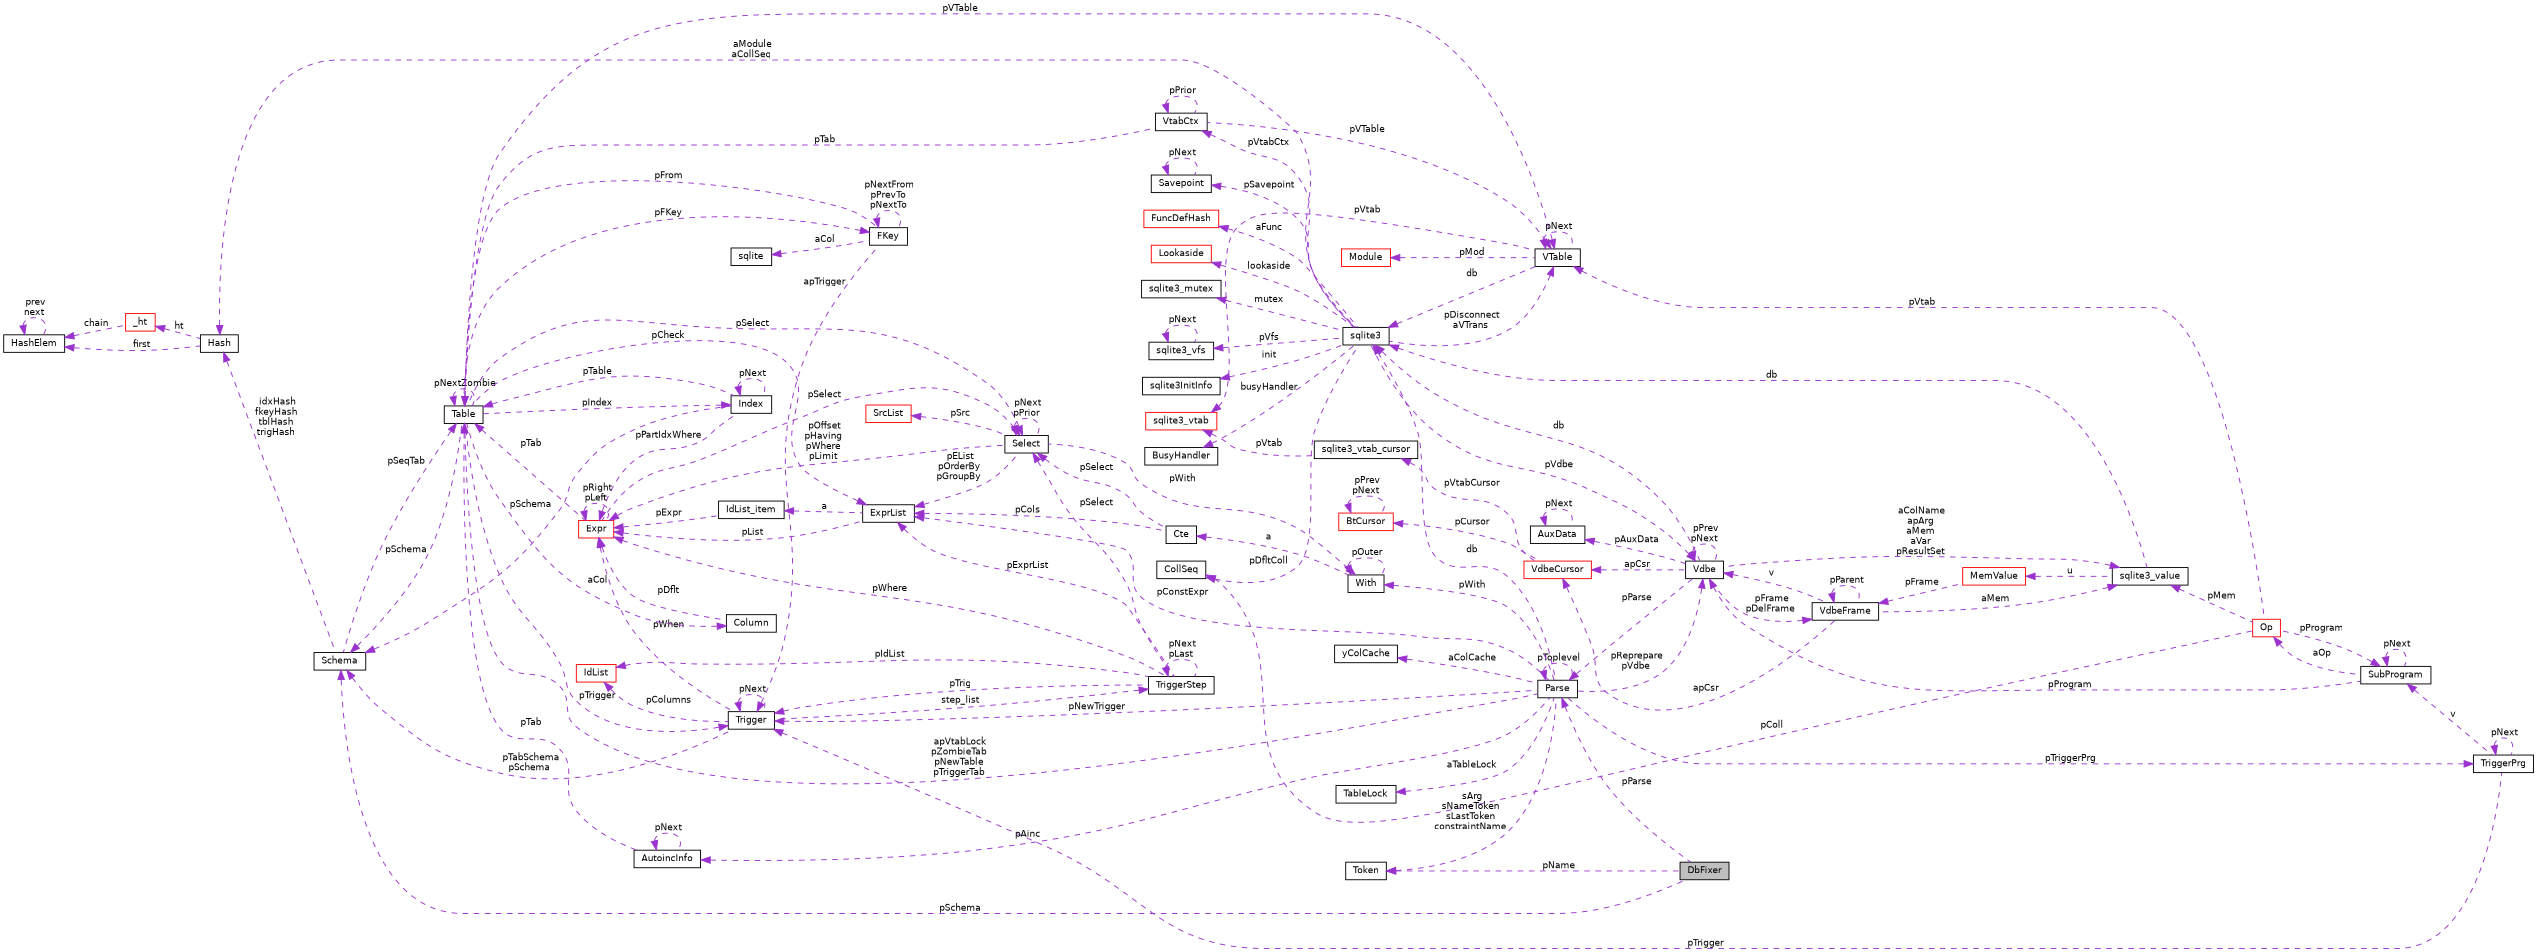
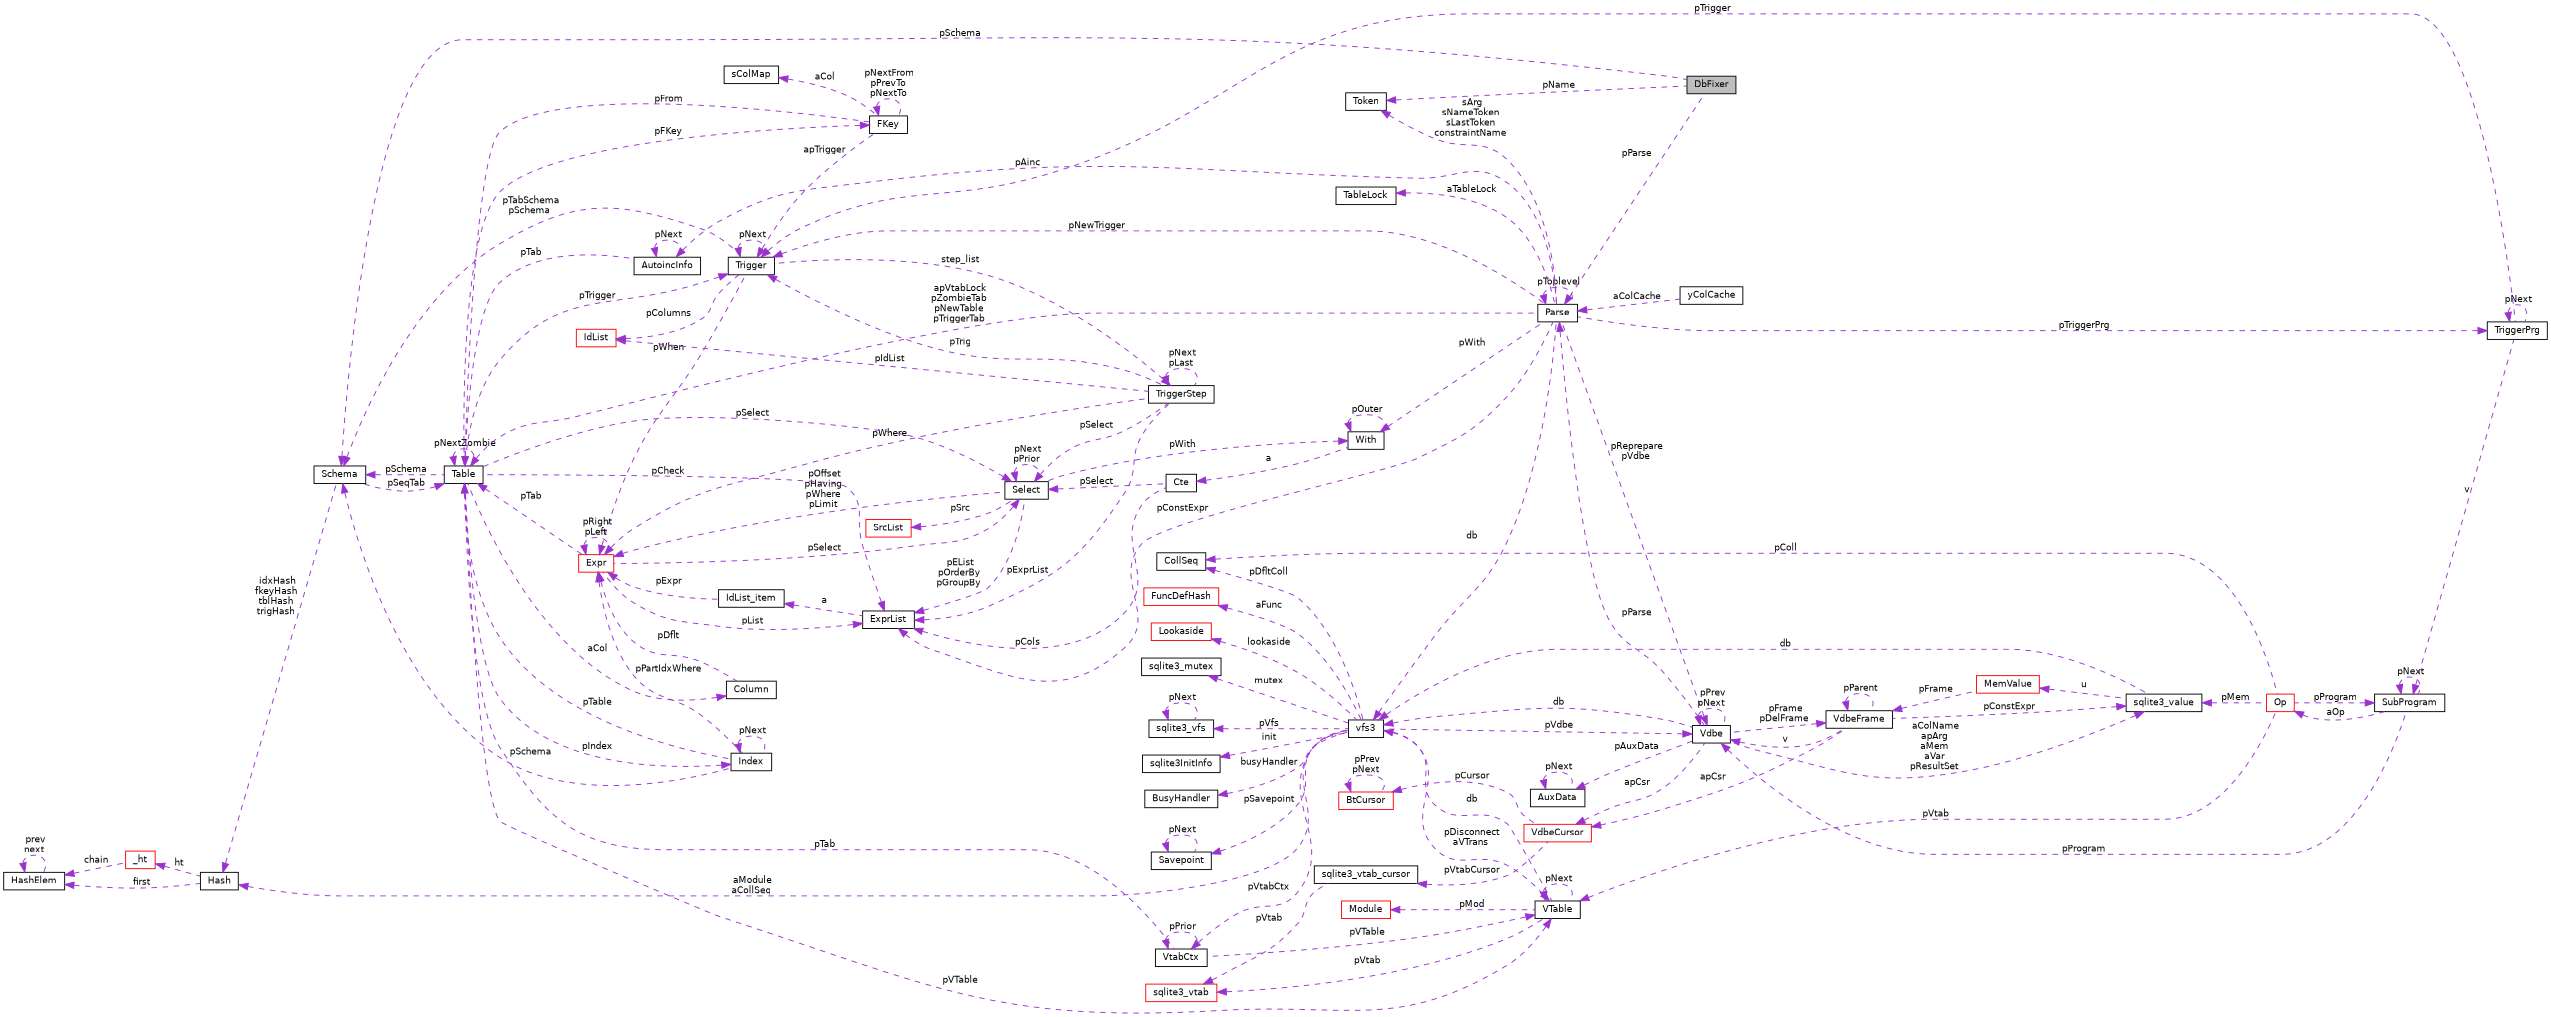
(751, 257) -> (751, 75)
(1366, 336) -> (1366, 729)
(744, 540) -> (720, 626)
(1994, 599) -> (2008, 707)
(1473, 669) -> (1634, 304)
